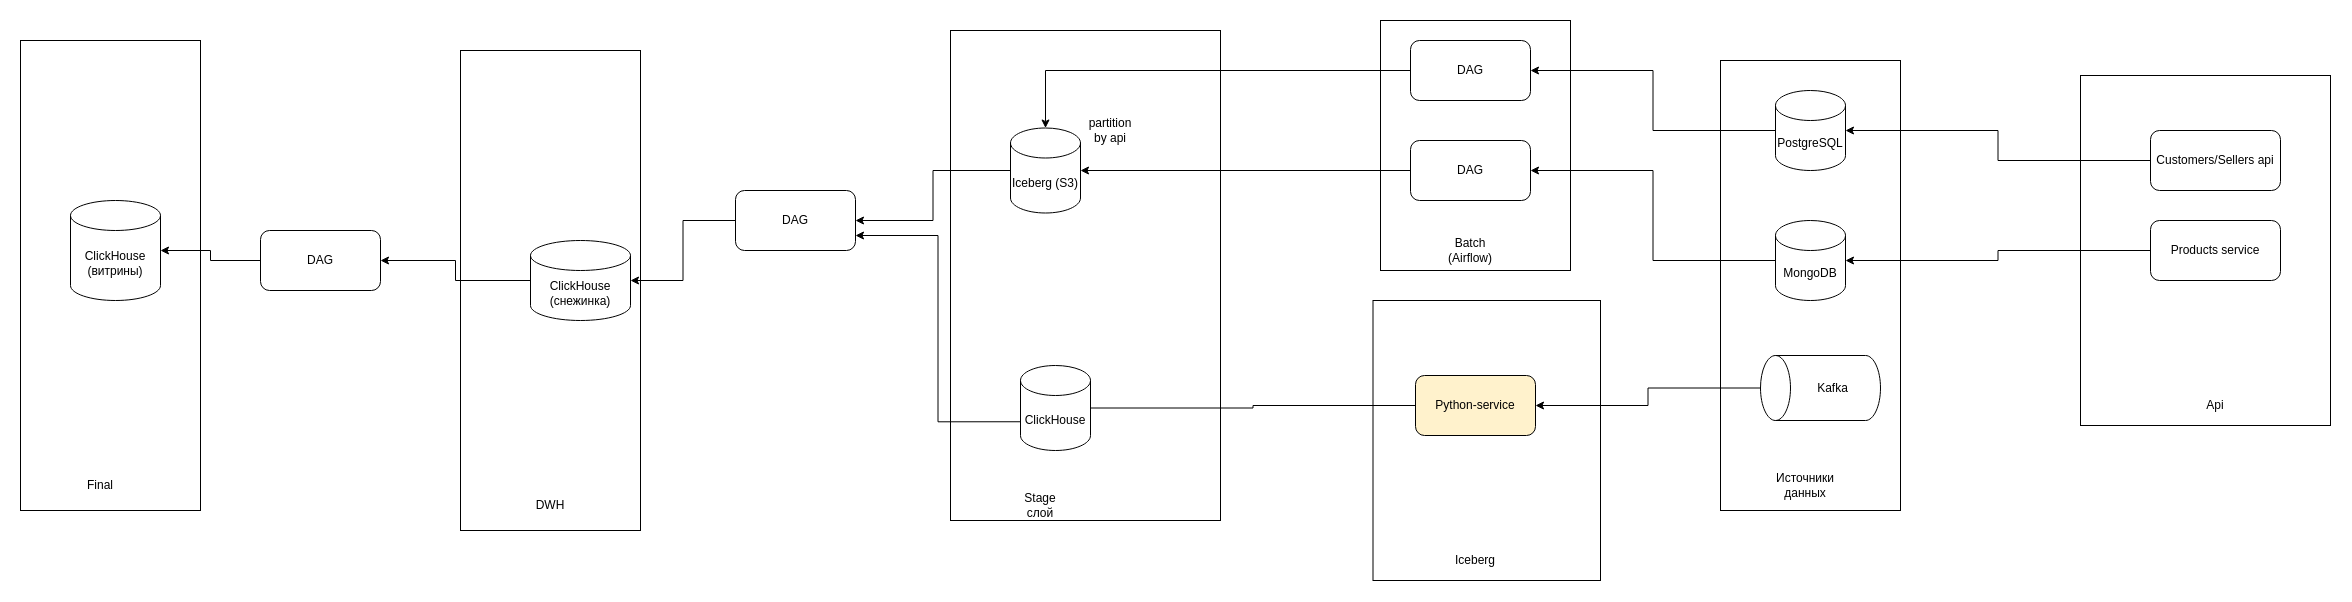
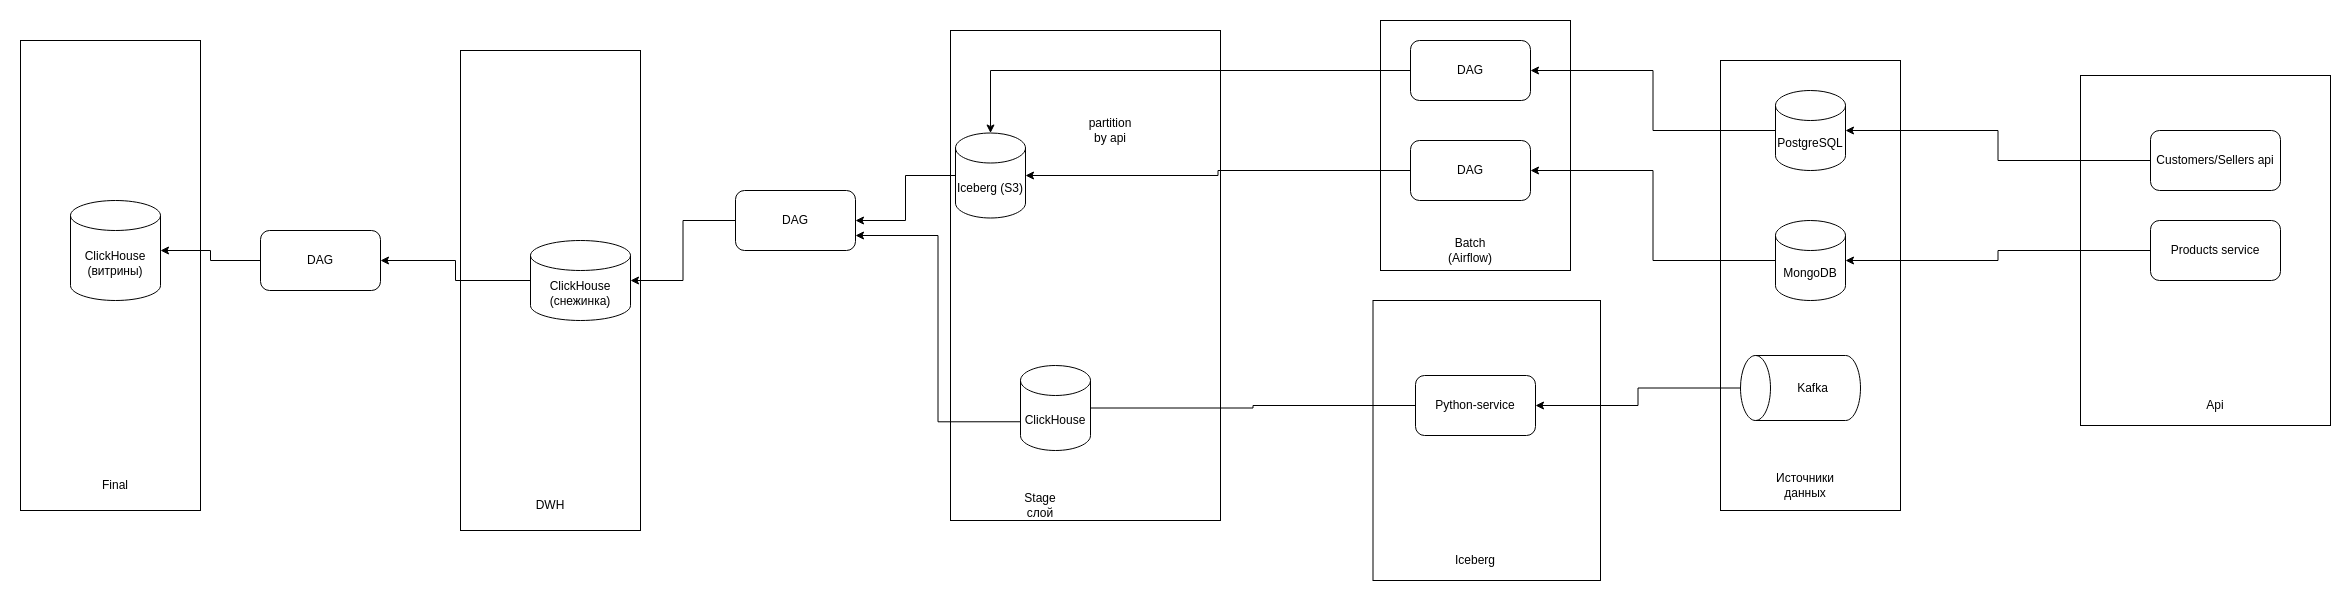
(1046, 171) -> (991, 176)
(1821, 388) -> (1801, 388)
(1476, 406) -> (1476, 406)
(101, 486) -> (116, 486)
